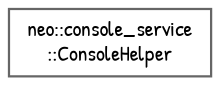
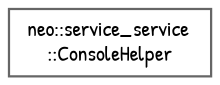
(110, 43) -> (110, 43)
